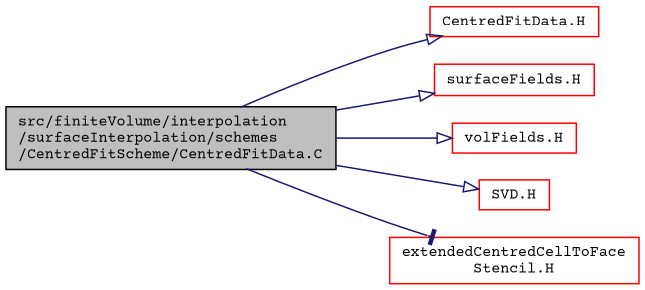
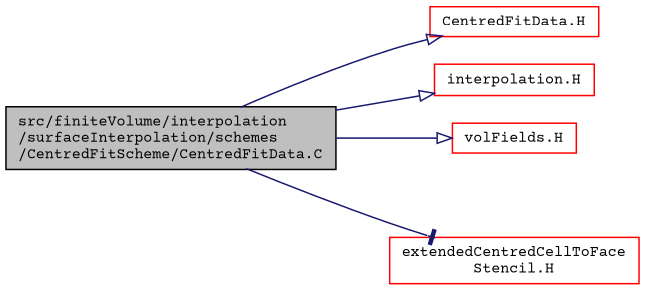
(514, 80) -> (514, 80)
(514, 195) -> none
